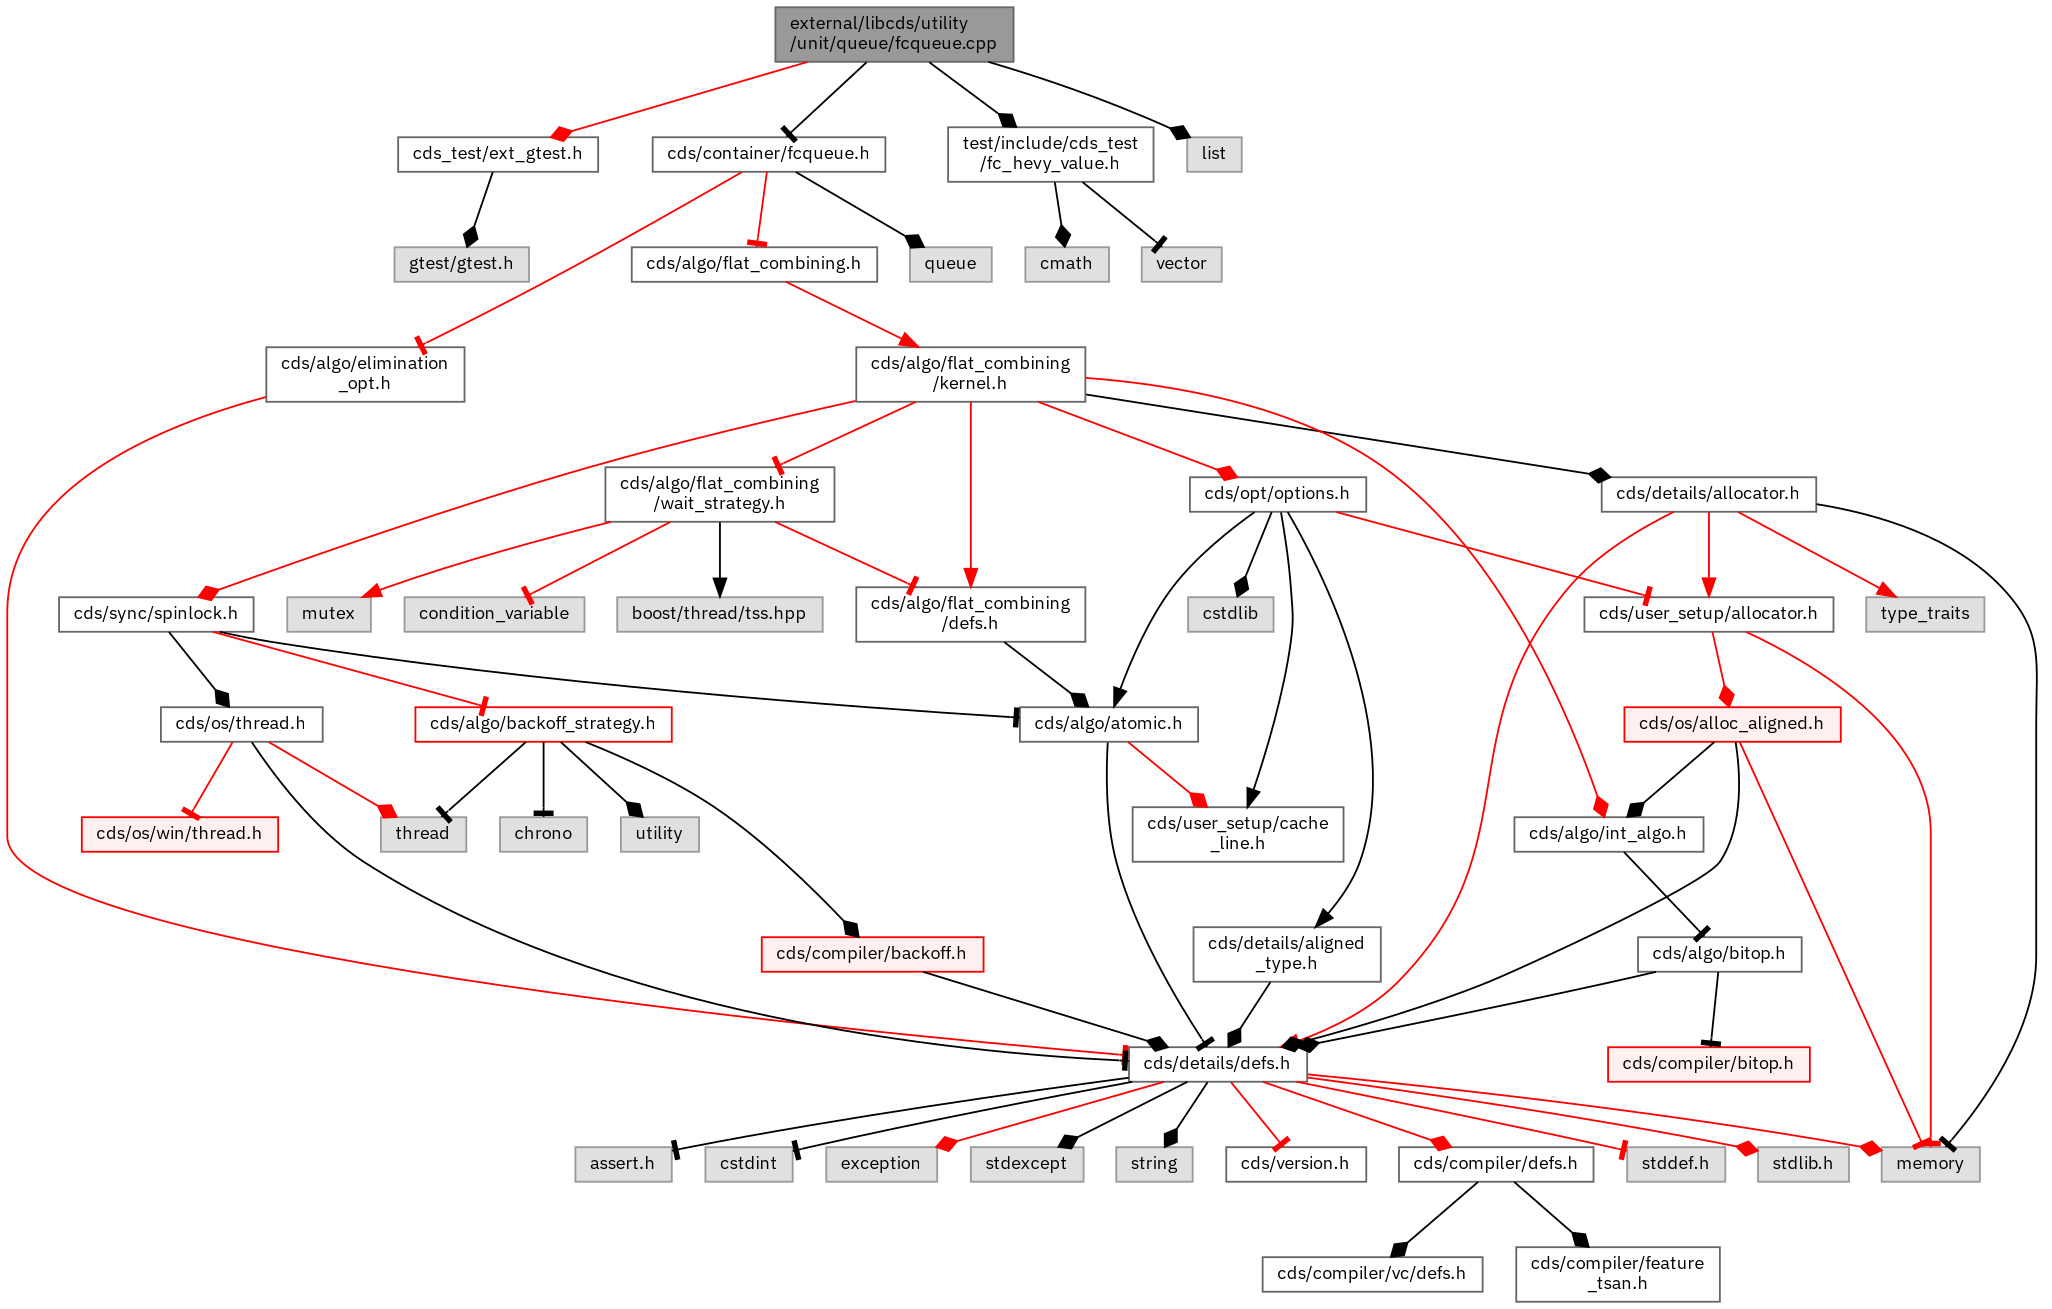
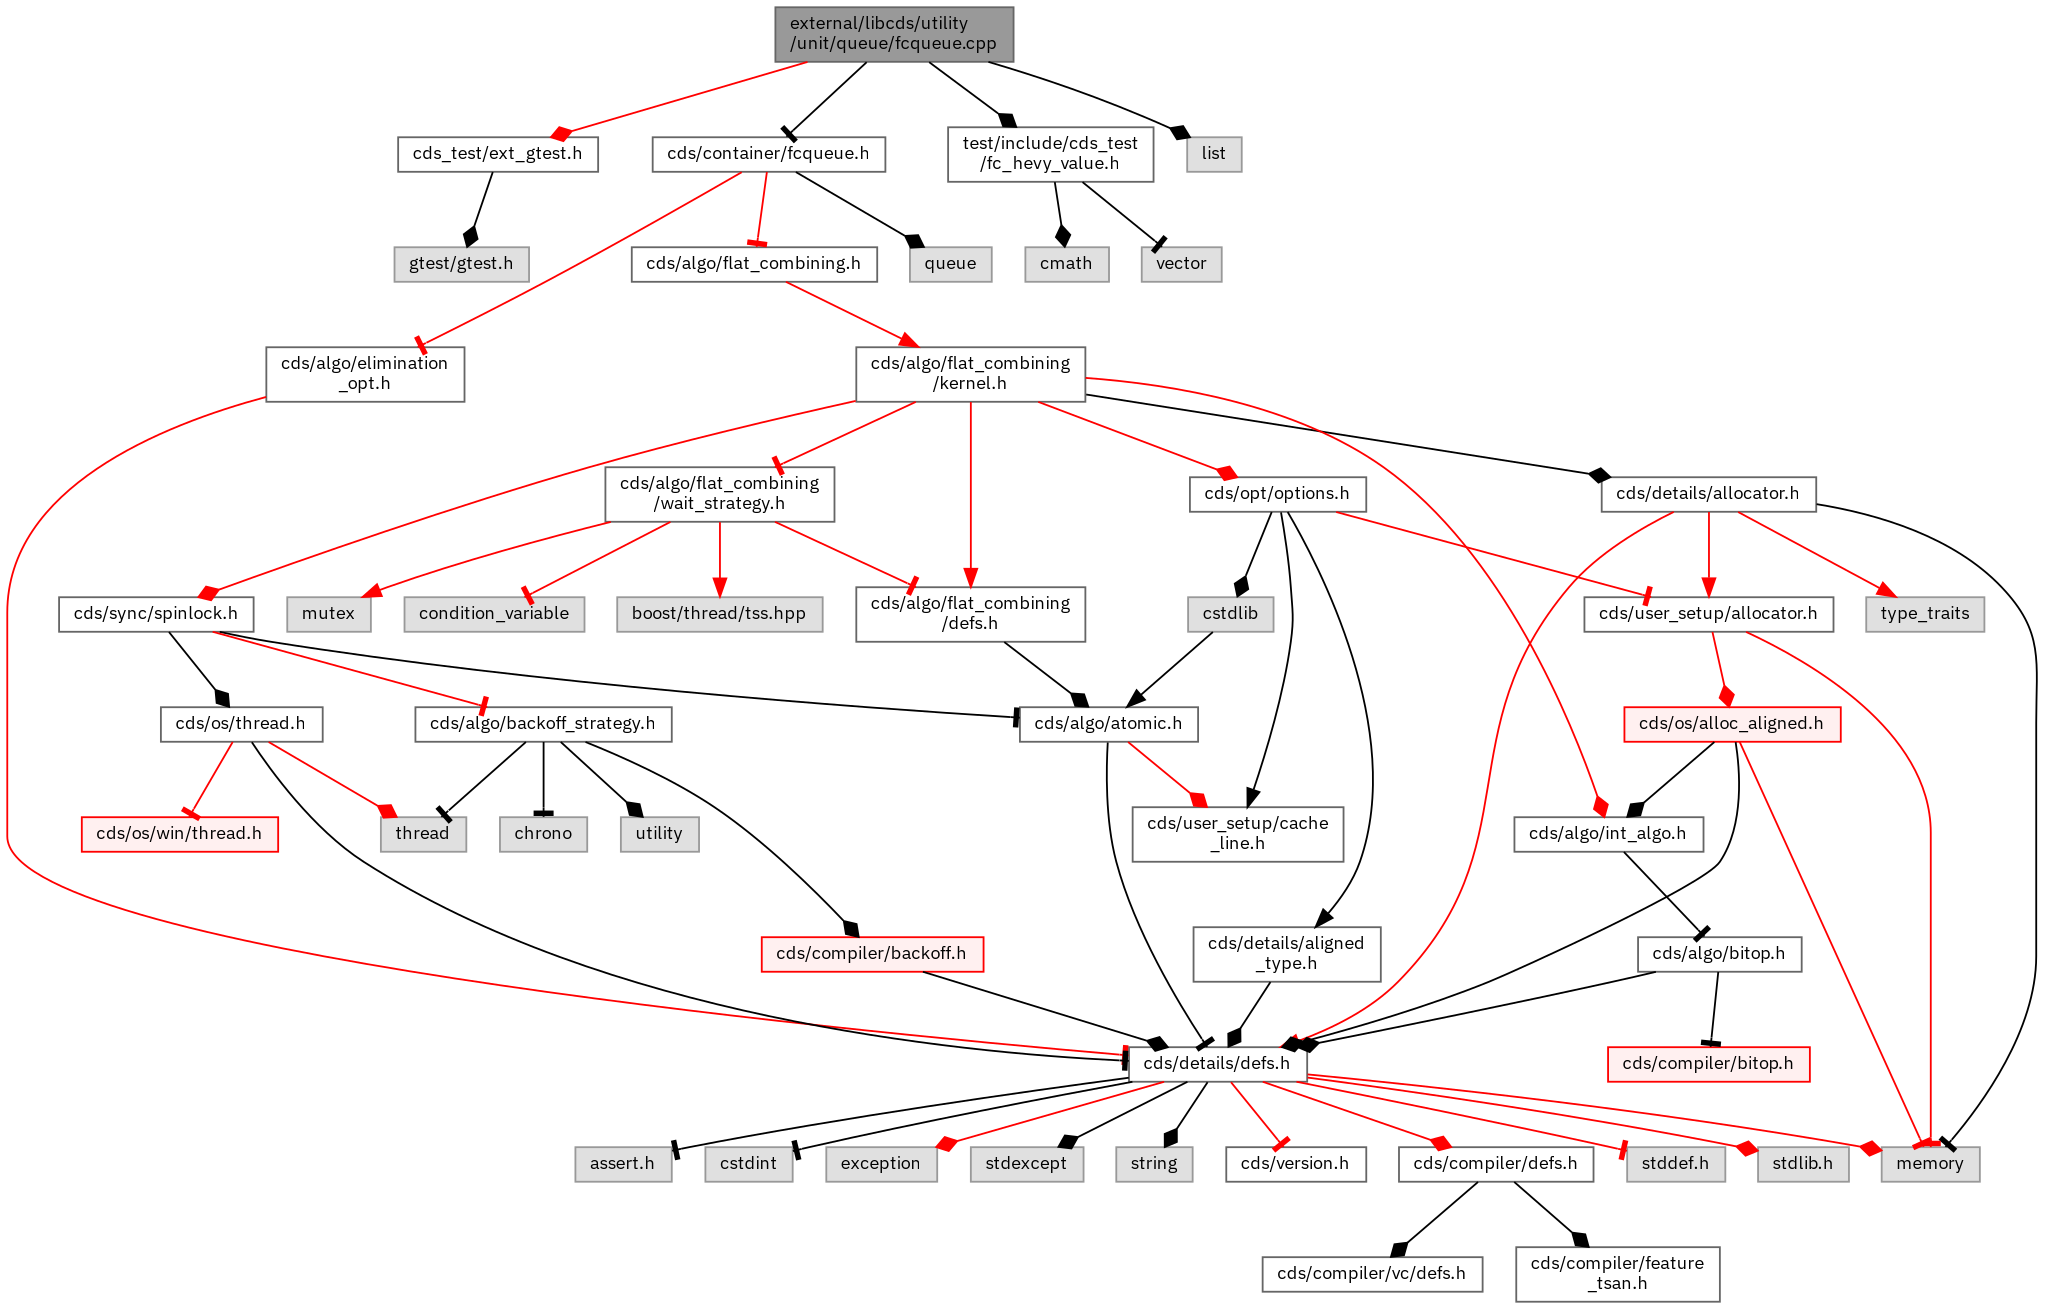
(720, 550) -> (720, 550)
(1172, 588) -> (1177, 663)
(544, 724) -> (544, 724)
